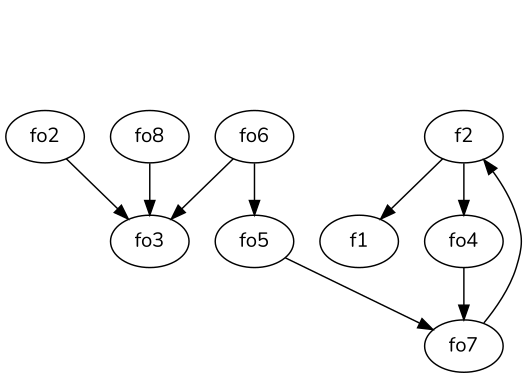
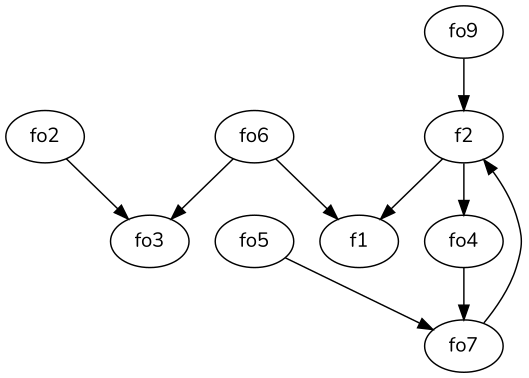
none -> (464, 32)
(150, 137) -> none
(254, 182) -> (301, 184)
